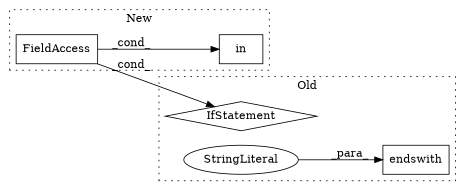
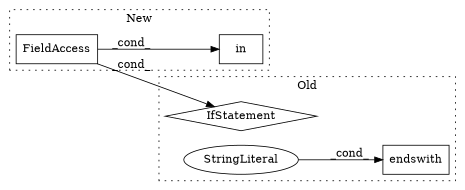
(350, 154) -> (350, 154)
